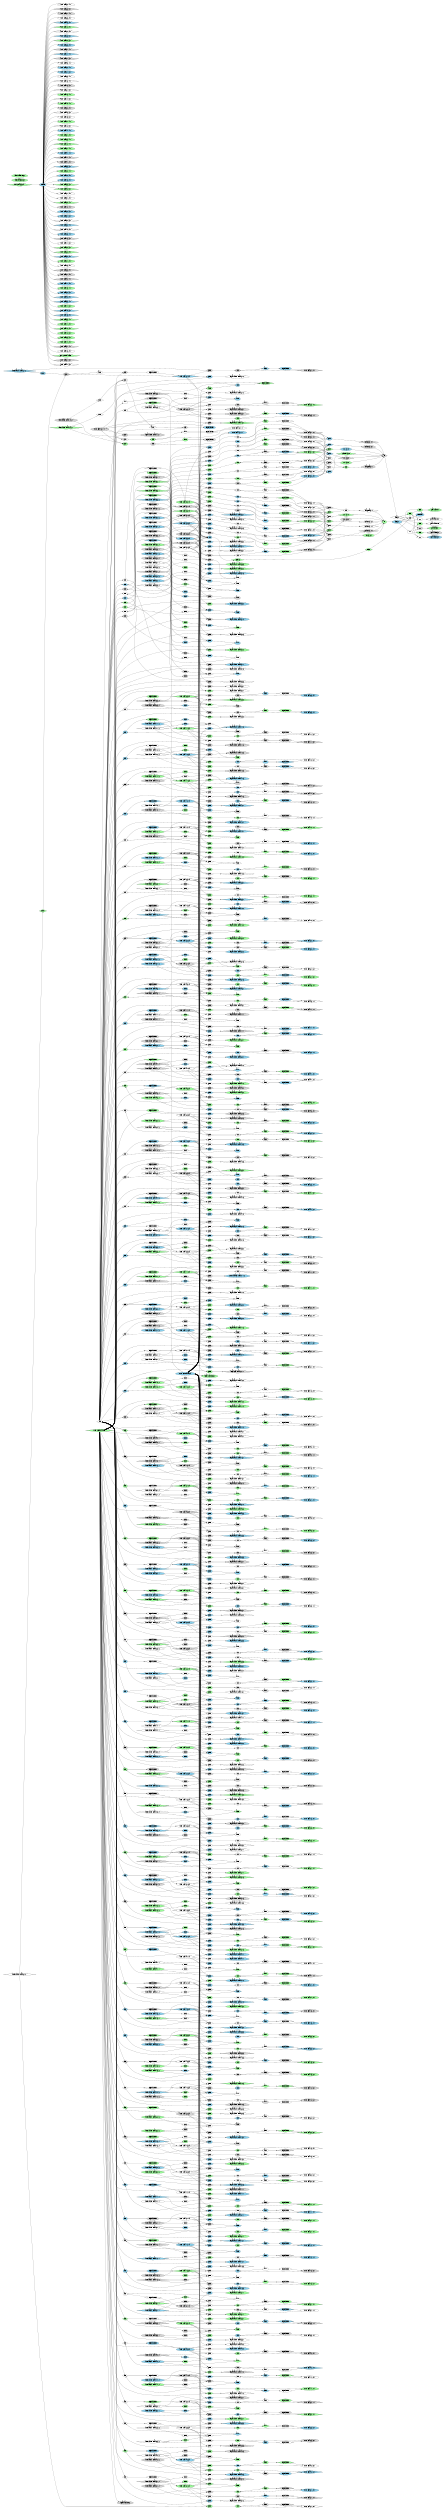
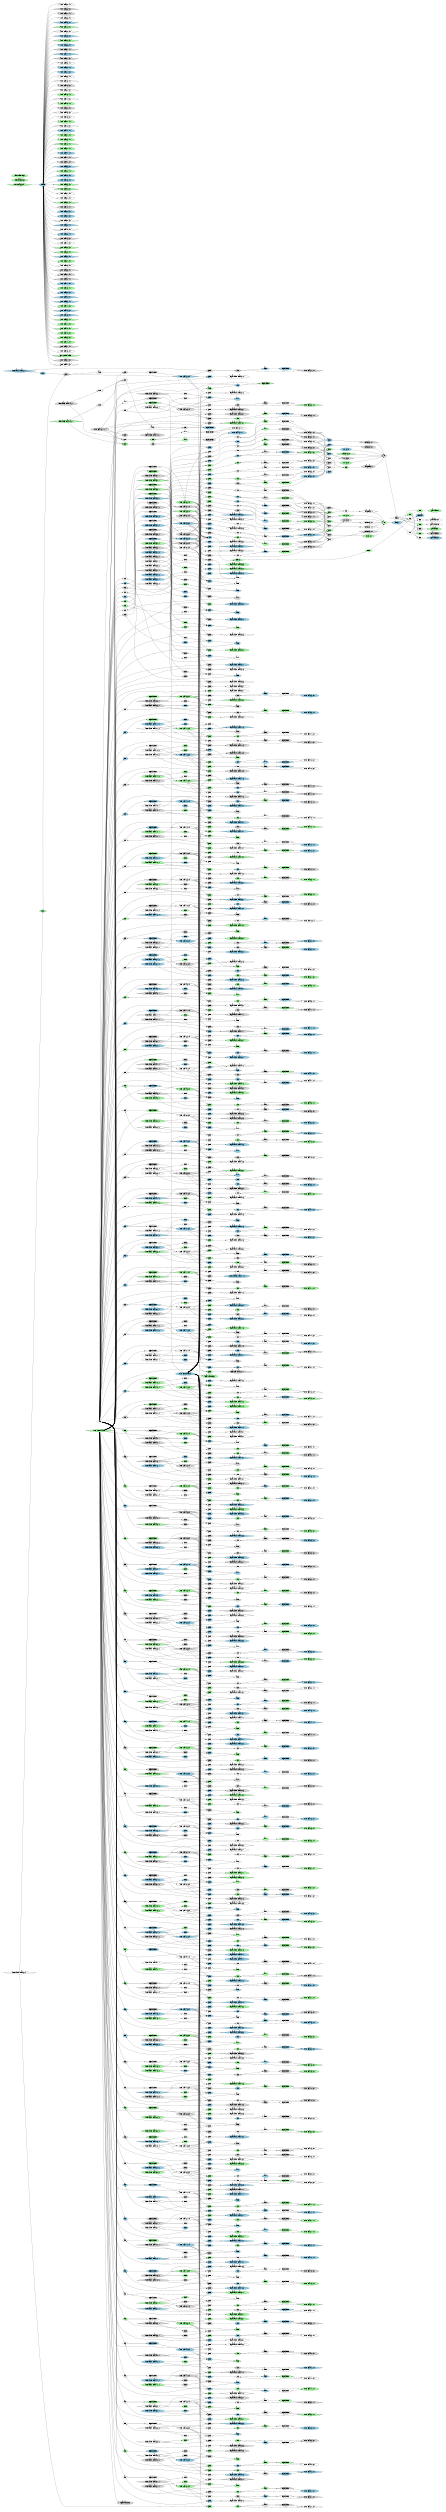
(185, 539) -> (185, 539)
(310, 921) -> (310, 921)
(153, 1726) -> (153, 1726)
(238, 2349) -> none
